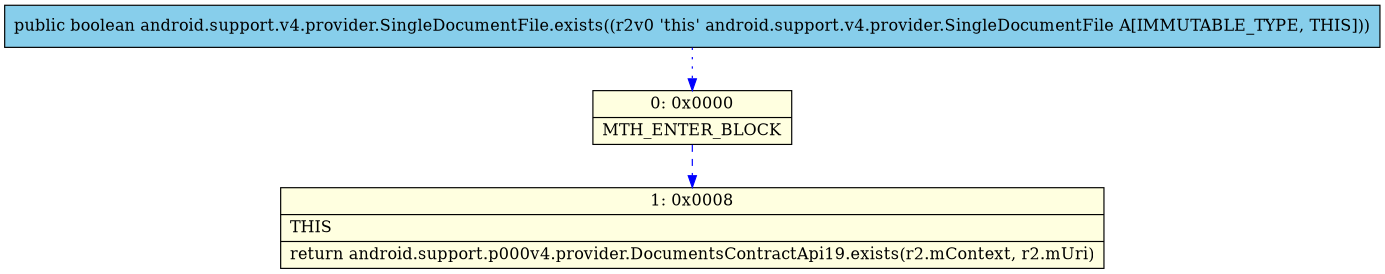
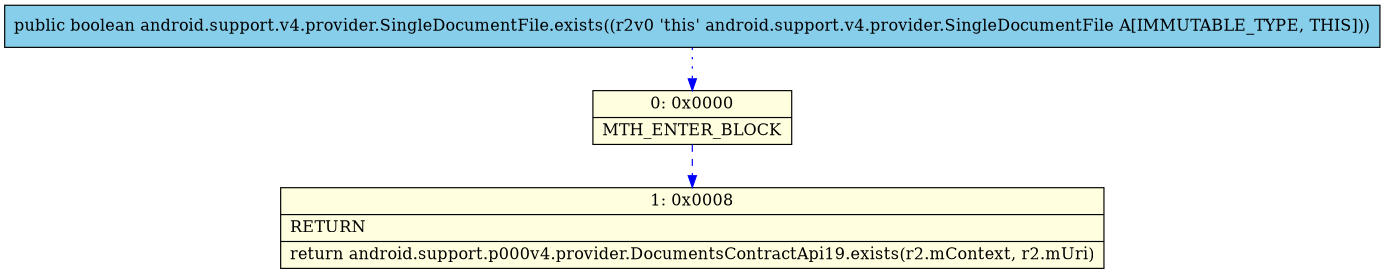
(312, 227) -> (328, 227)
